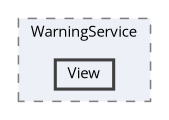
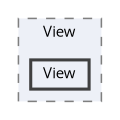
(84, 33) -> (60, 33)
